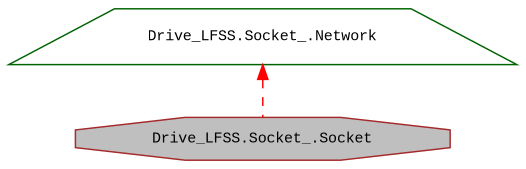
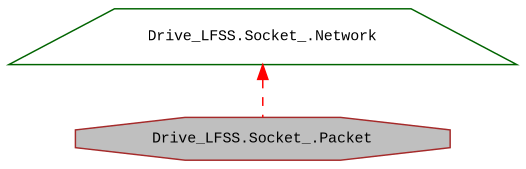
(263, 139) -> (263, 139)
